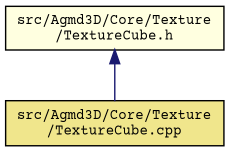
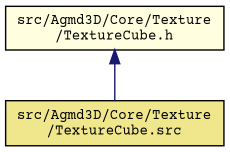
(115, 123) -> (115, 123)
